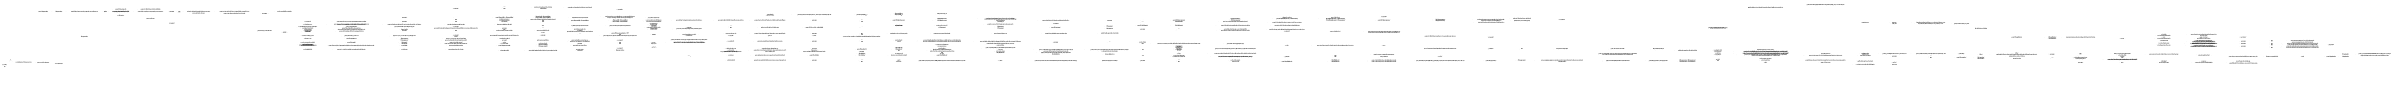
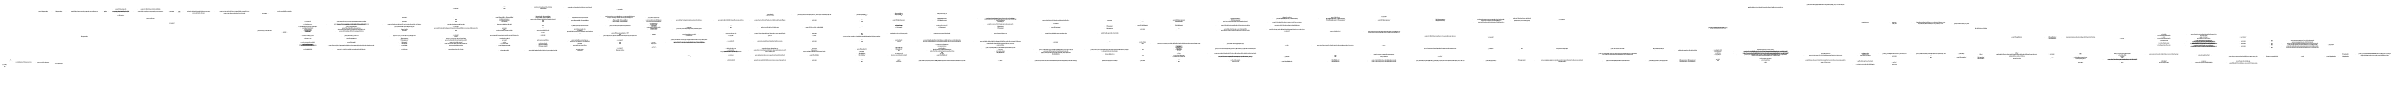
none -> (899, 27)
